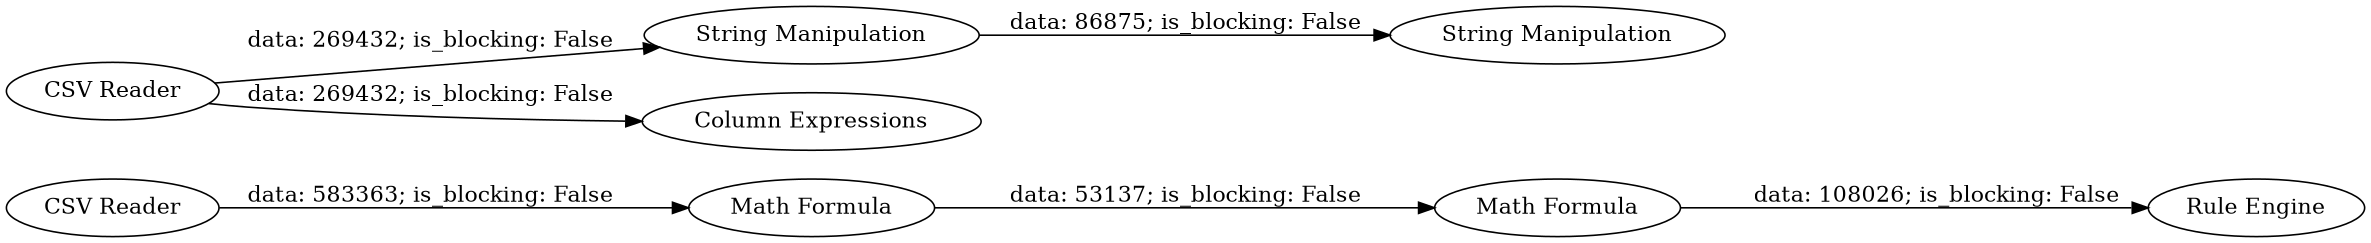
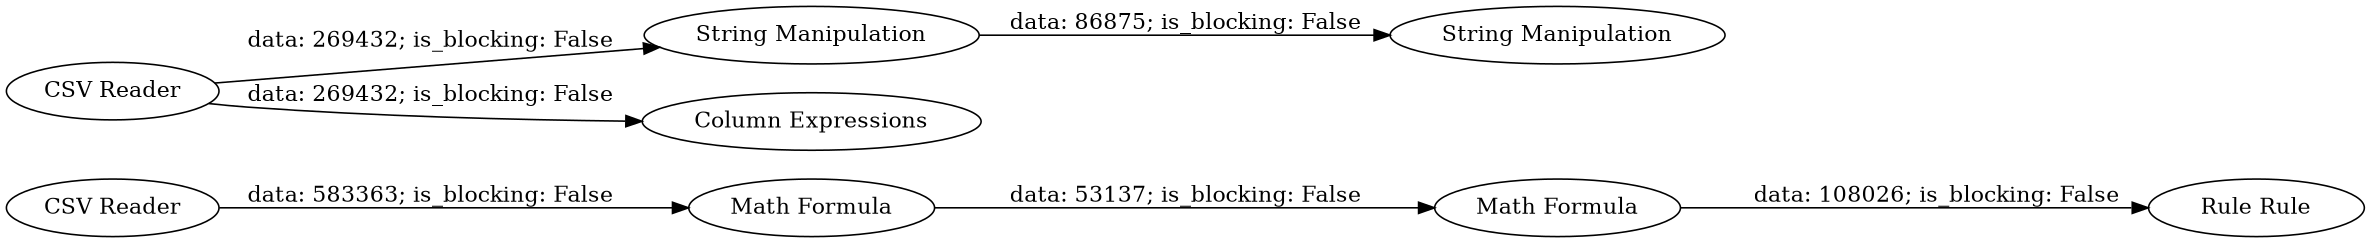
(2256, 208) -> (2256, 208)
